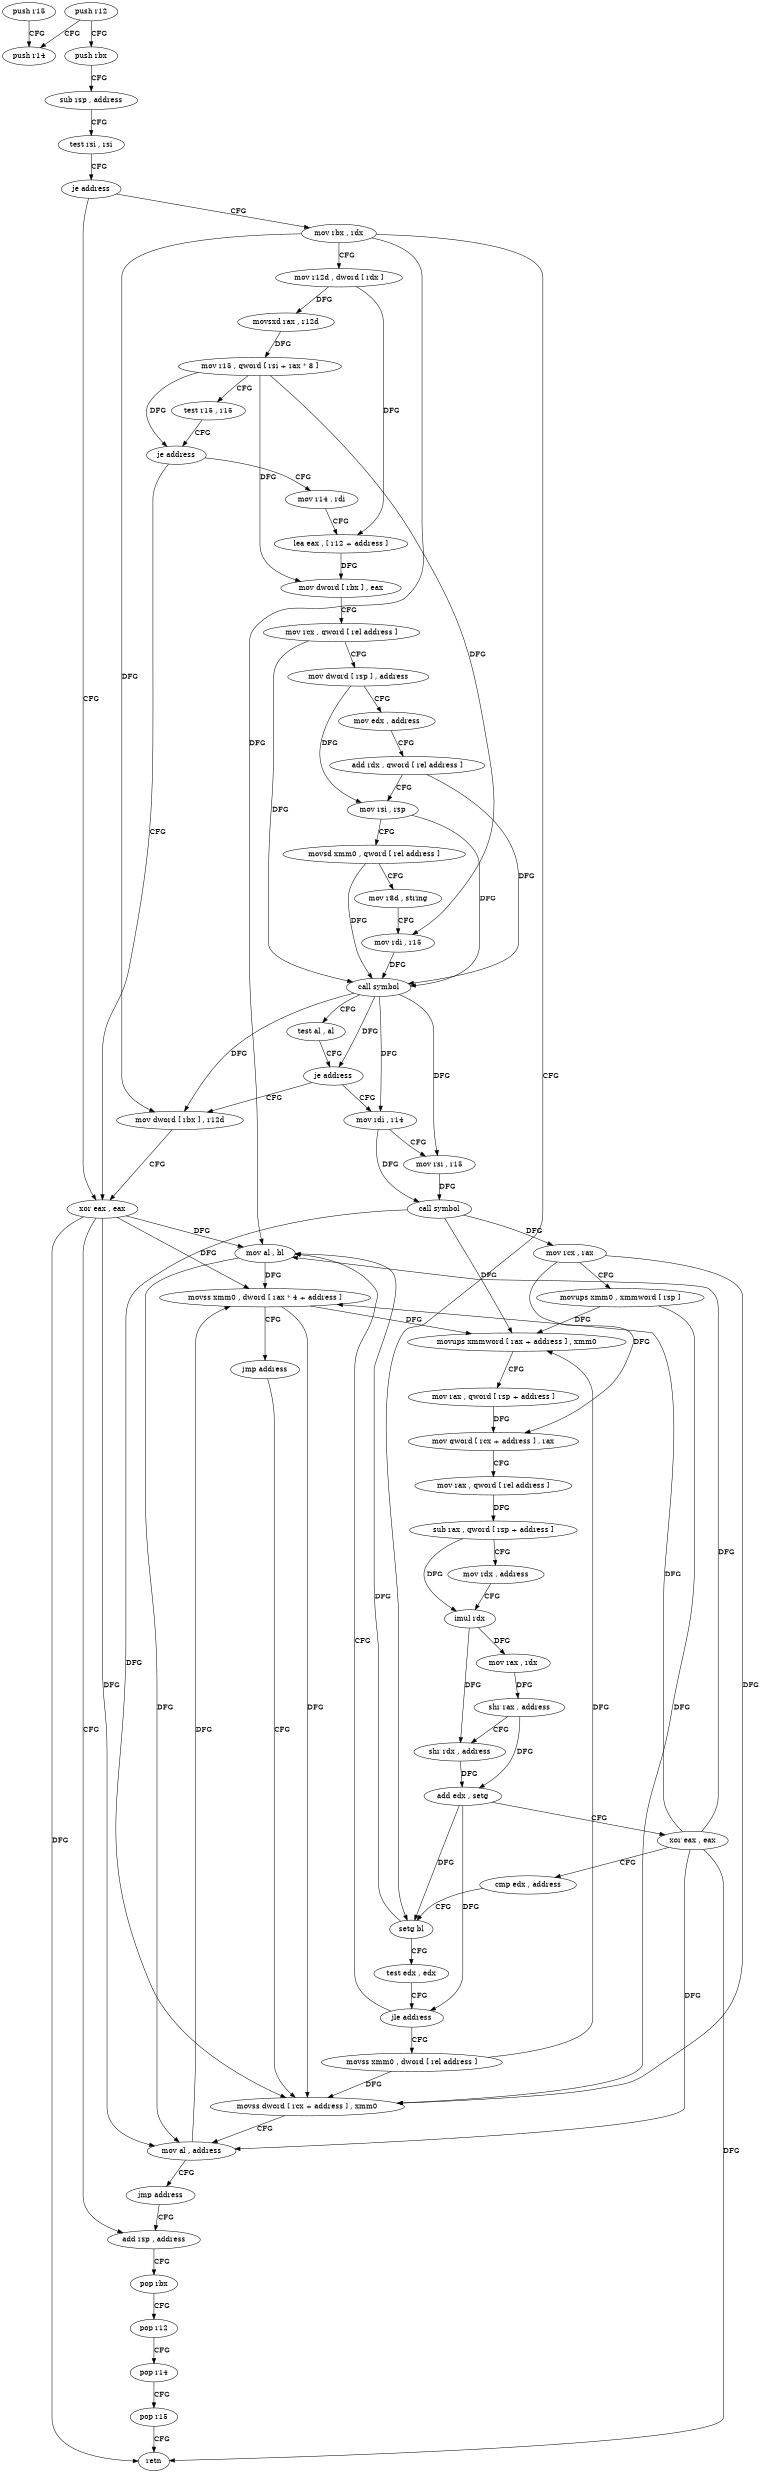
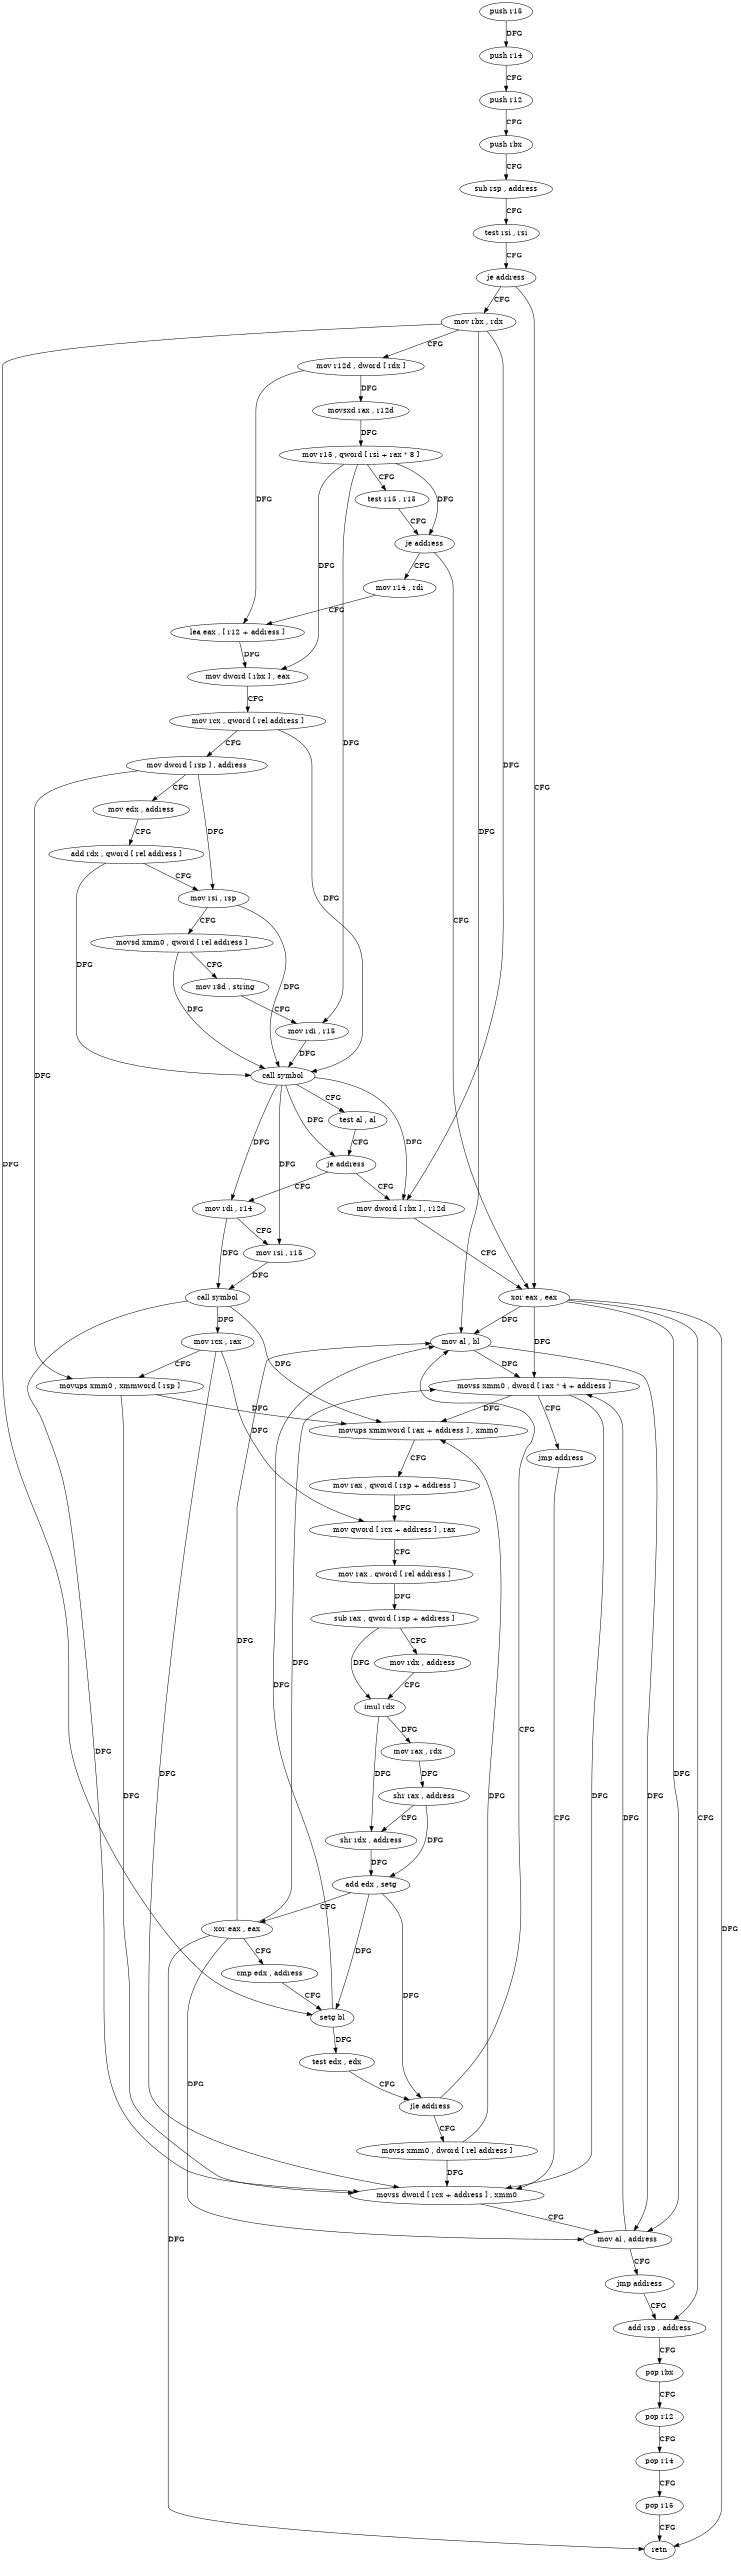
(62, 32) -> (506, 76)
(37, 34) -> (515, 34)
none -> (35, 1044)
(551, 1076) -> (11, 1165)
(420, 1951) -> (344, 2040)
